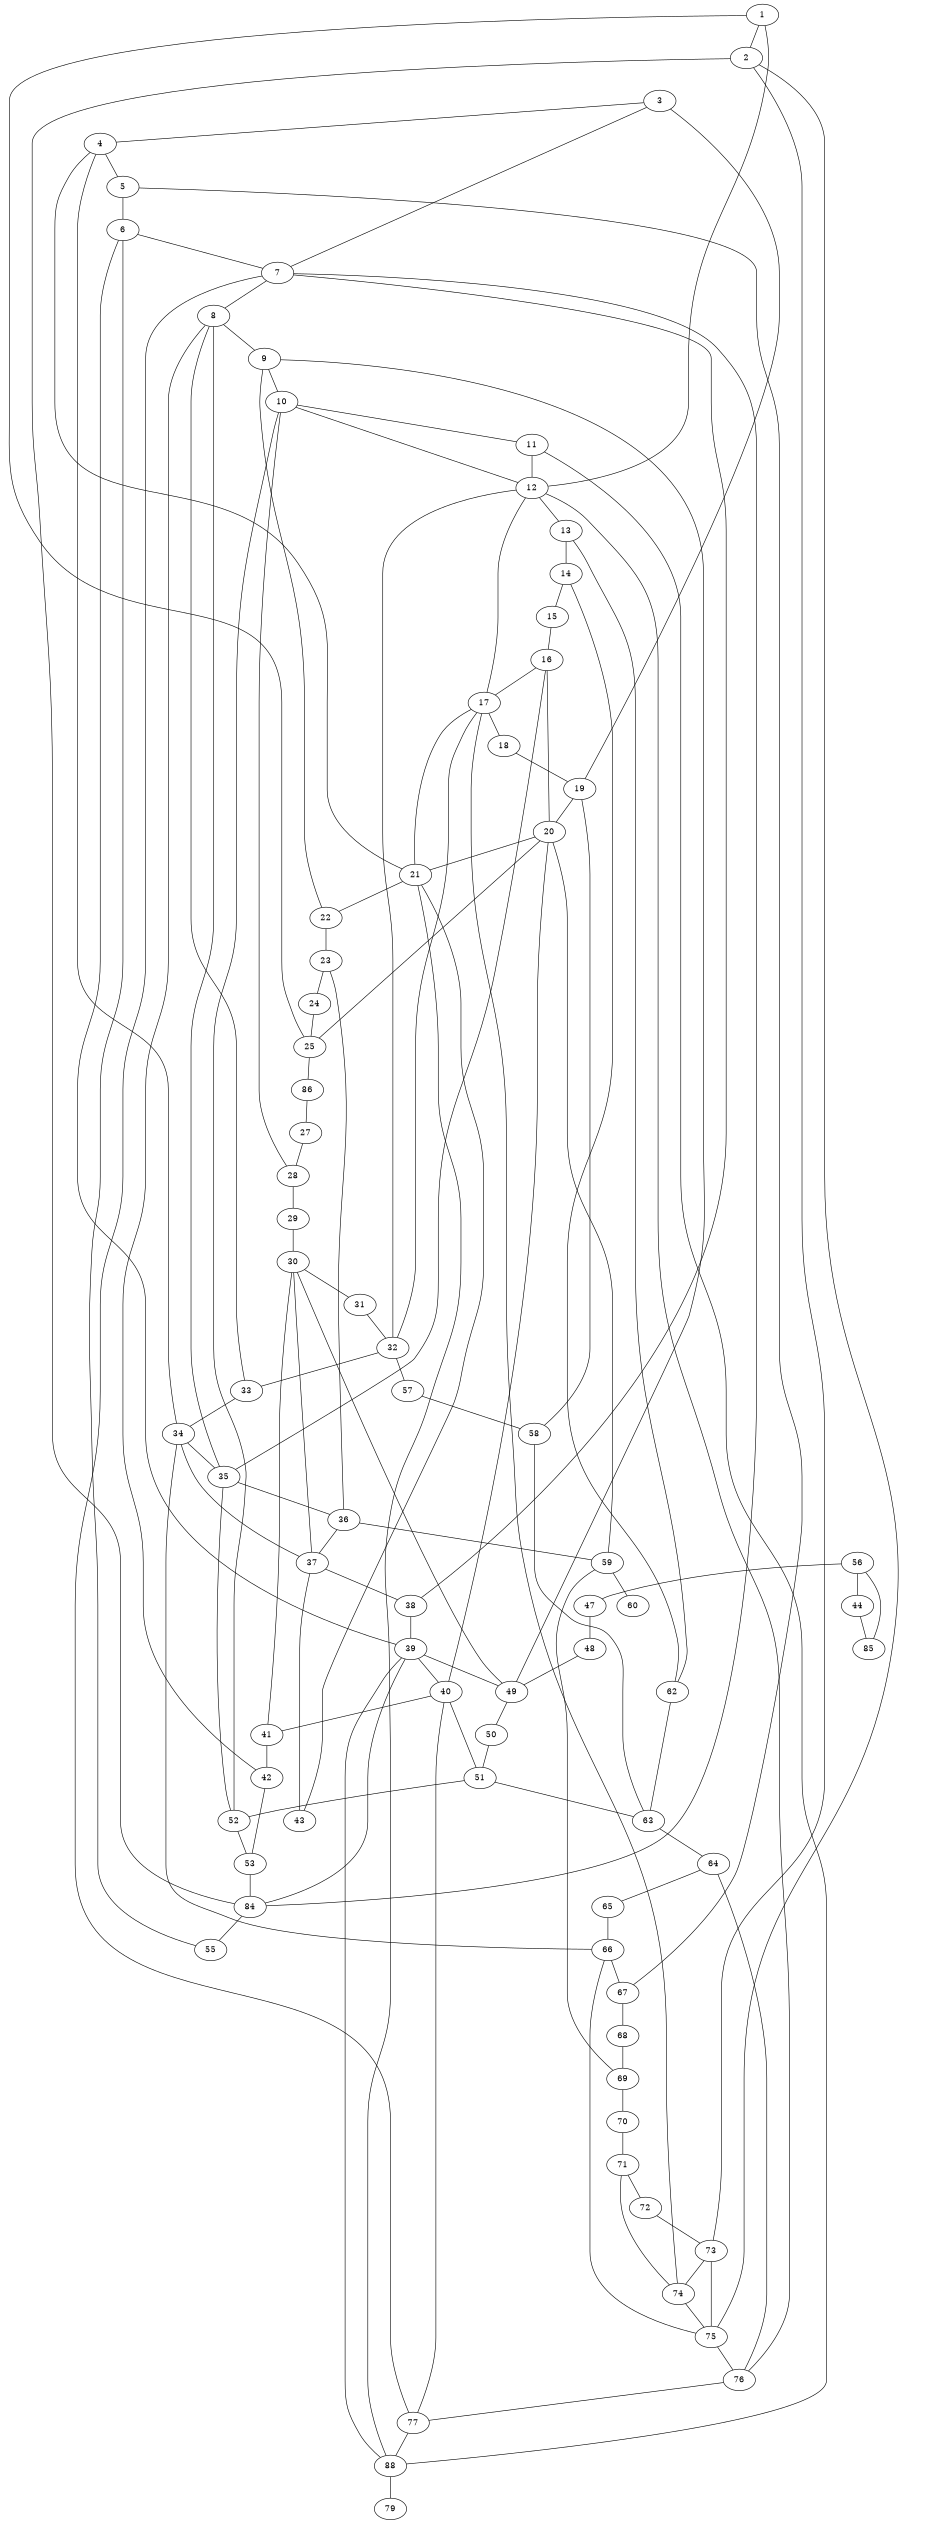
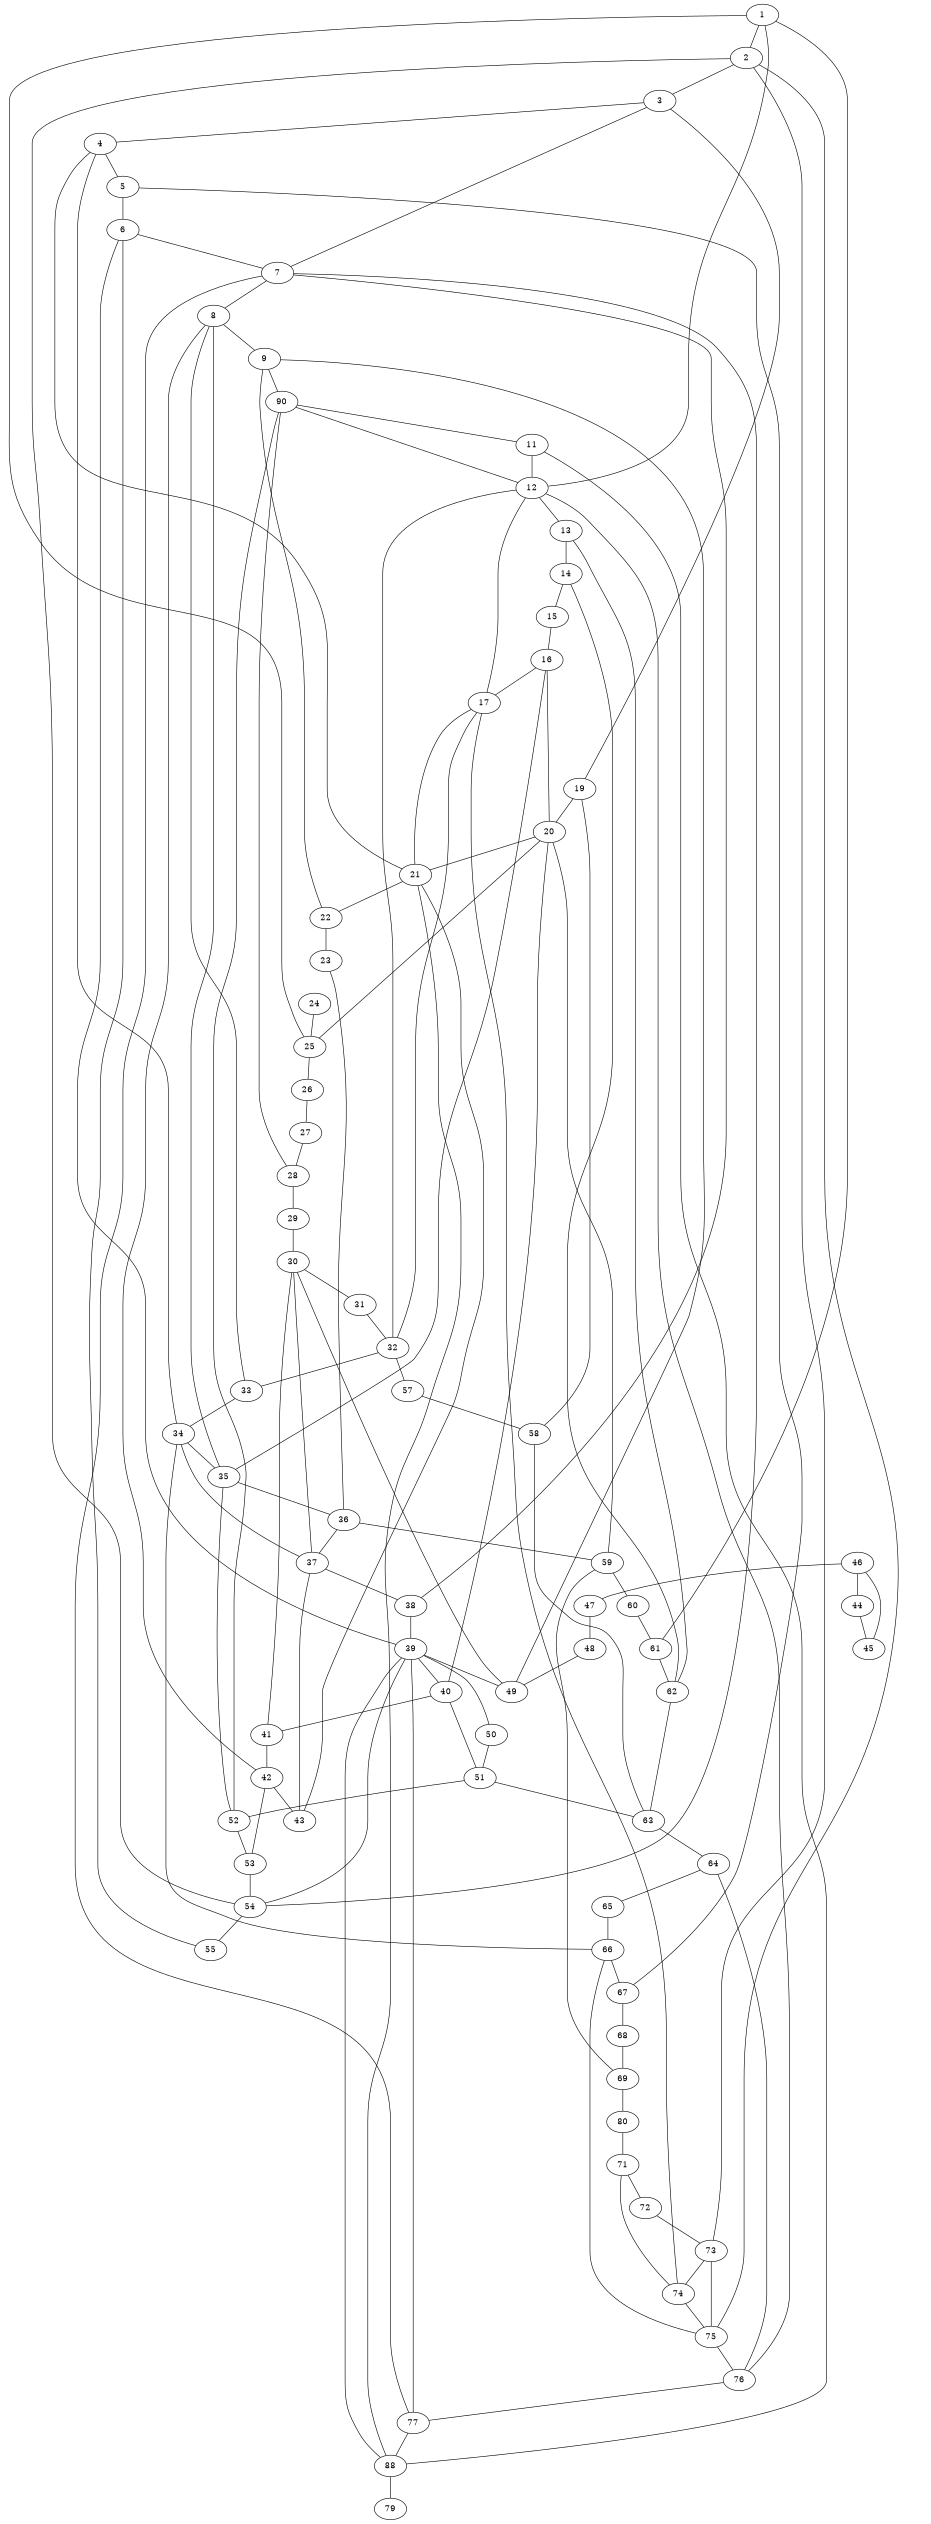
none -> (703, 79)
(282, 402) -> (282, 402)
(504, 746) -> none
(320, 982) -> none
(307, 1090) -> (307, 1090)
(858, 1563) -> (858, 1563)
none -> (656, 1649)
(869, 1649) -> (869, 1649)
(502, 1713) -> (467, 1680)
none -> (283, 1799)
(250, 1907) -> (250, 1907)
(436, 2059) -> (413, 2036)
(623, 2122) -> (623, 2122)
